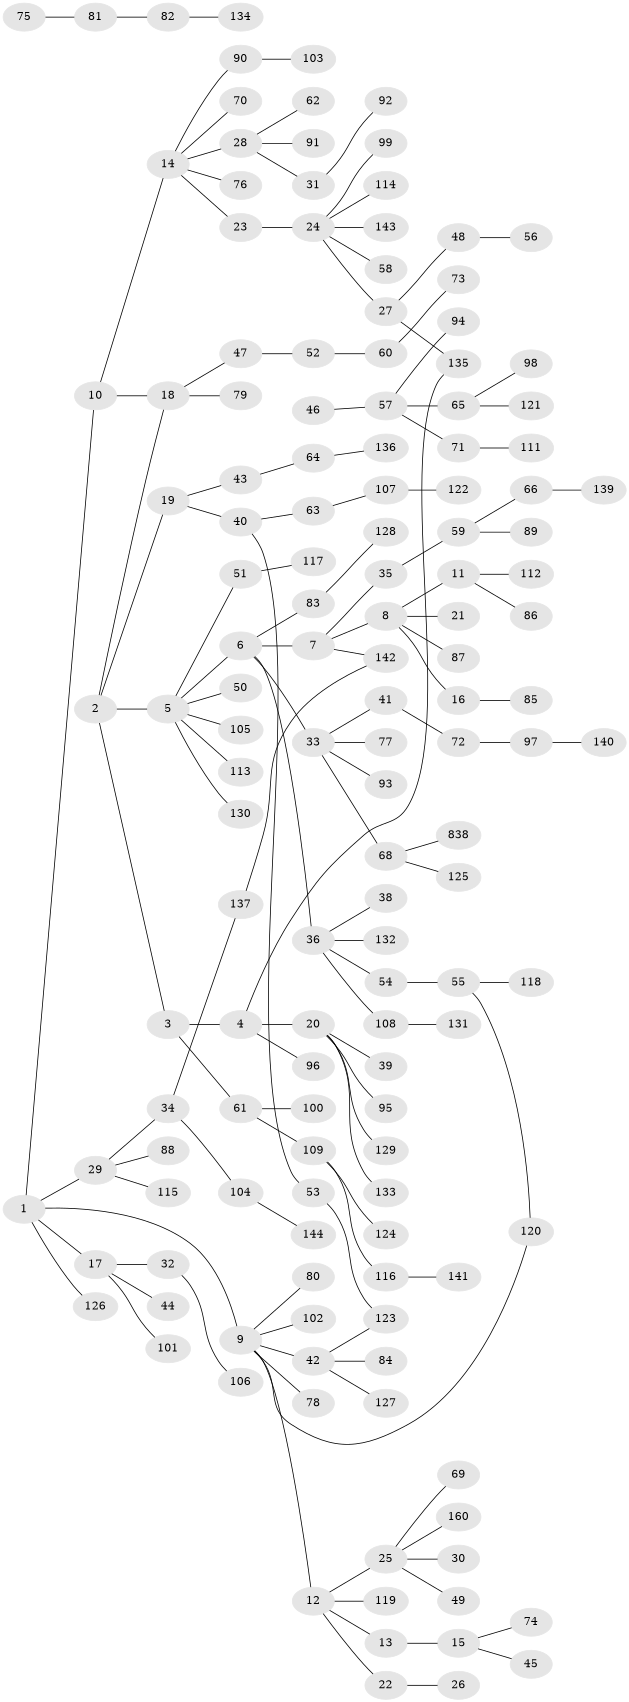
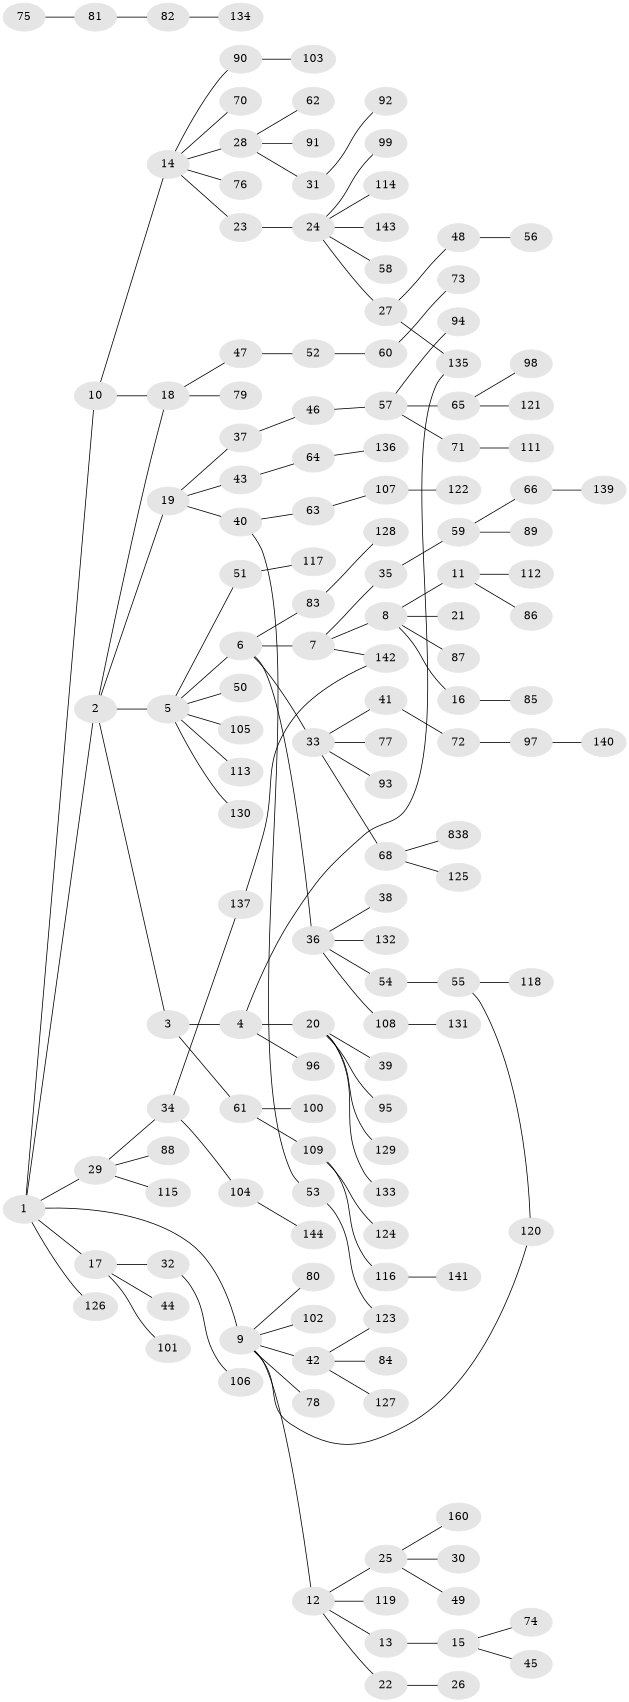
none -> (241, 438)
none -> (60, 959)
(459, 1475) -> none
